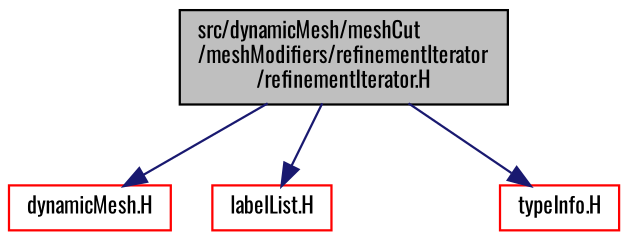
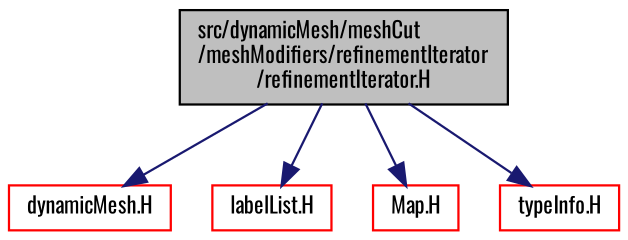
none -> (416, 208)
